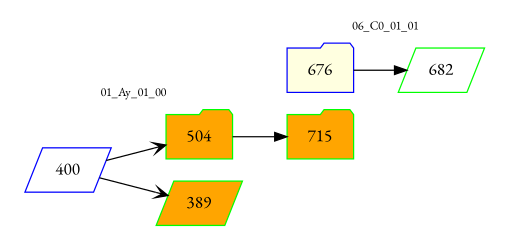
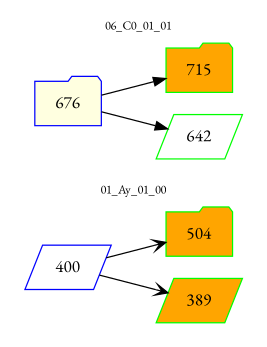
(441, 70) -> (199, 137)
(261, 137) -> (128, 88)
